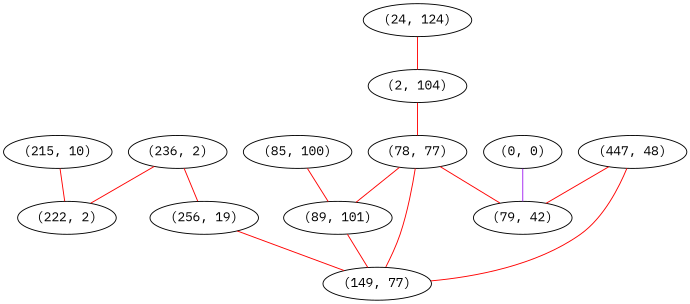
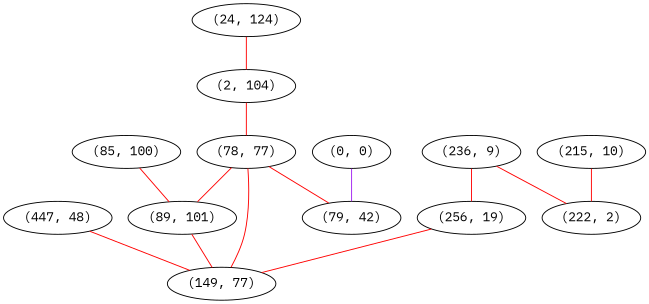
(178, 152) -> (471, 152)
(577, 185) -> none
